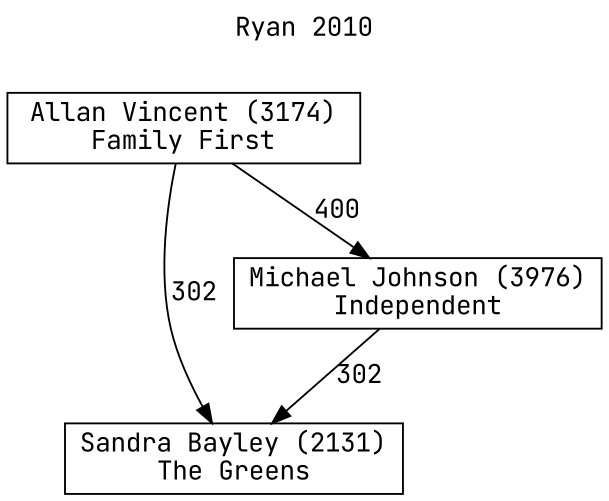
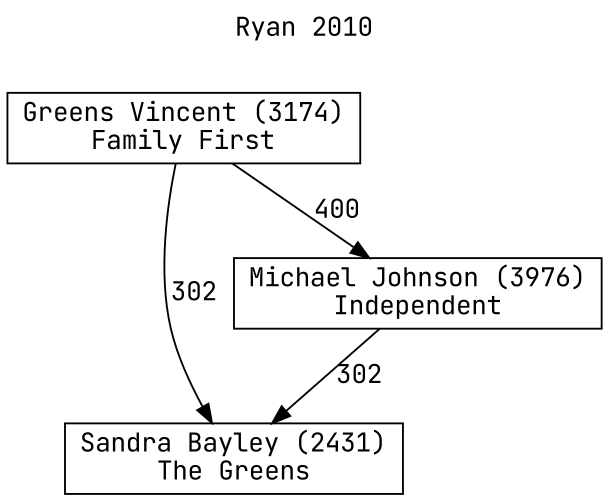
(184, 128) -> (184, 128)
(234, 459) -> (234, 459)
